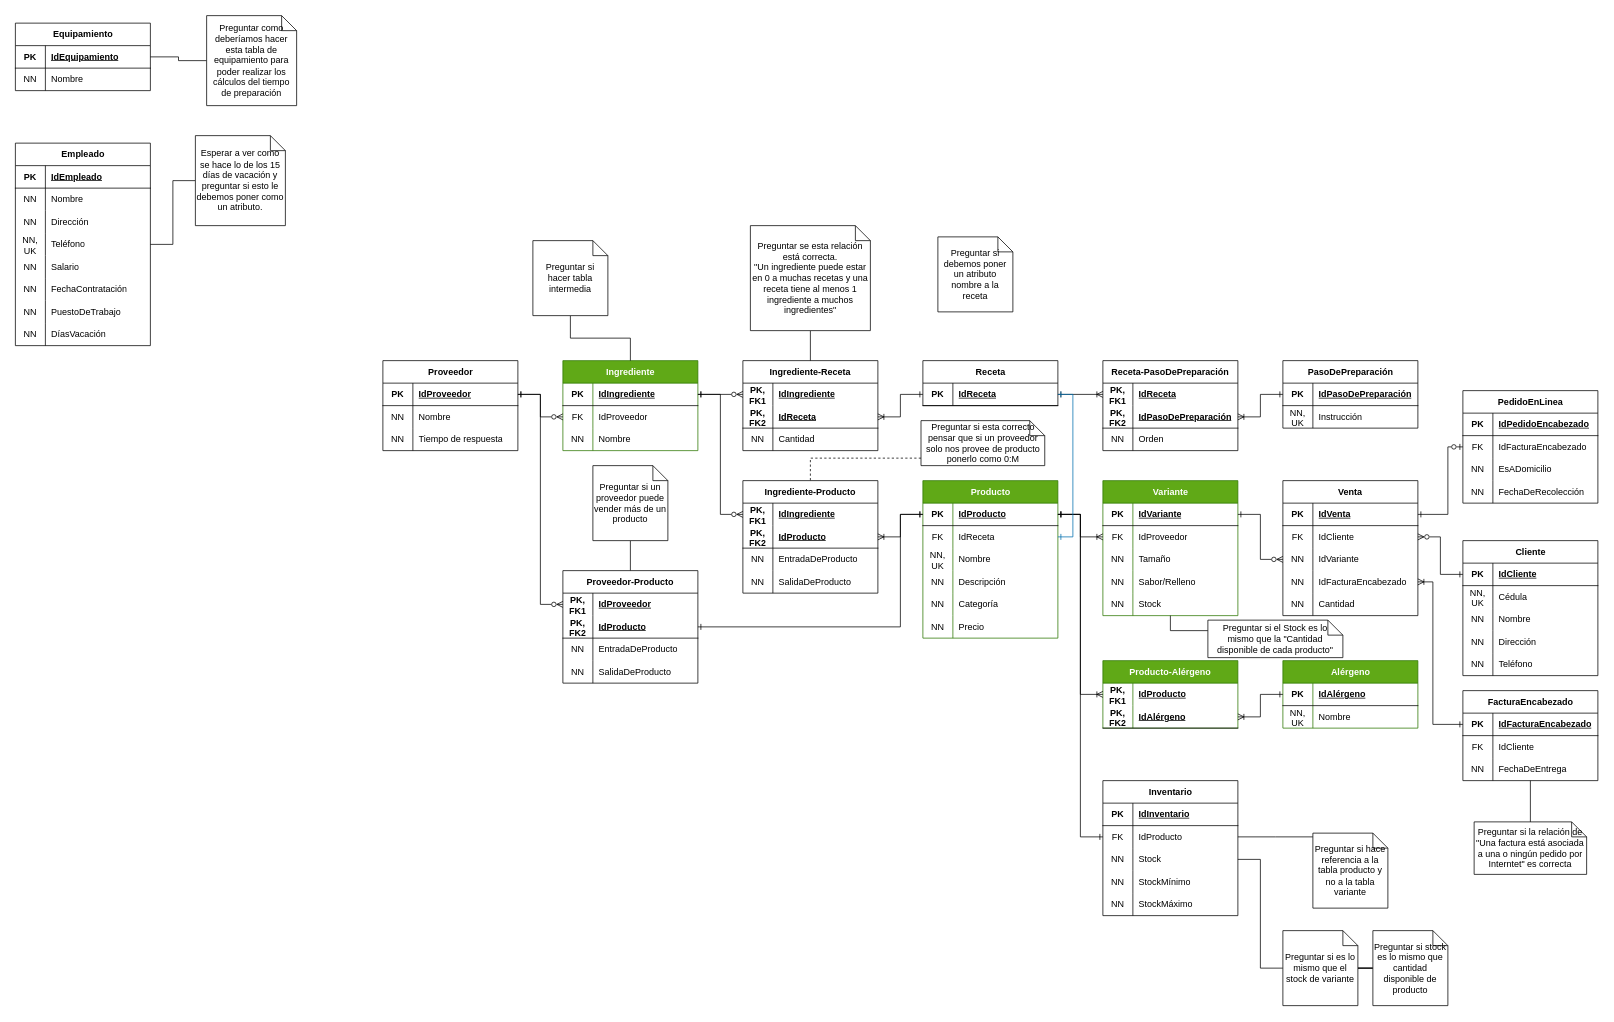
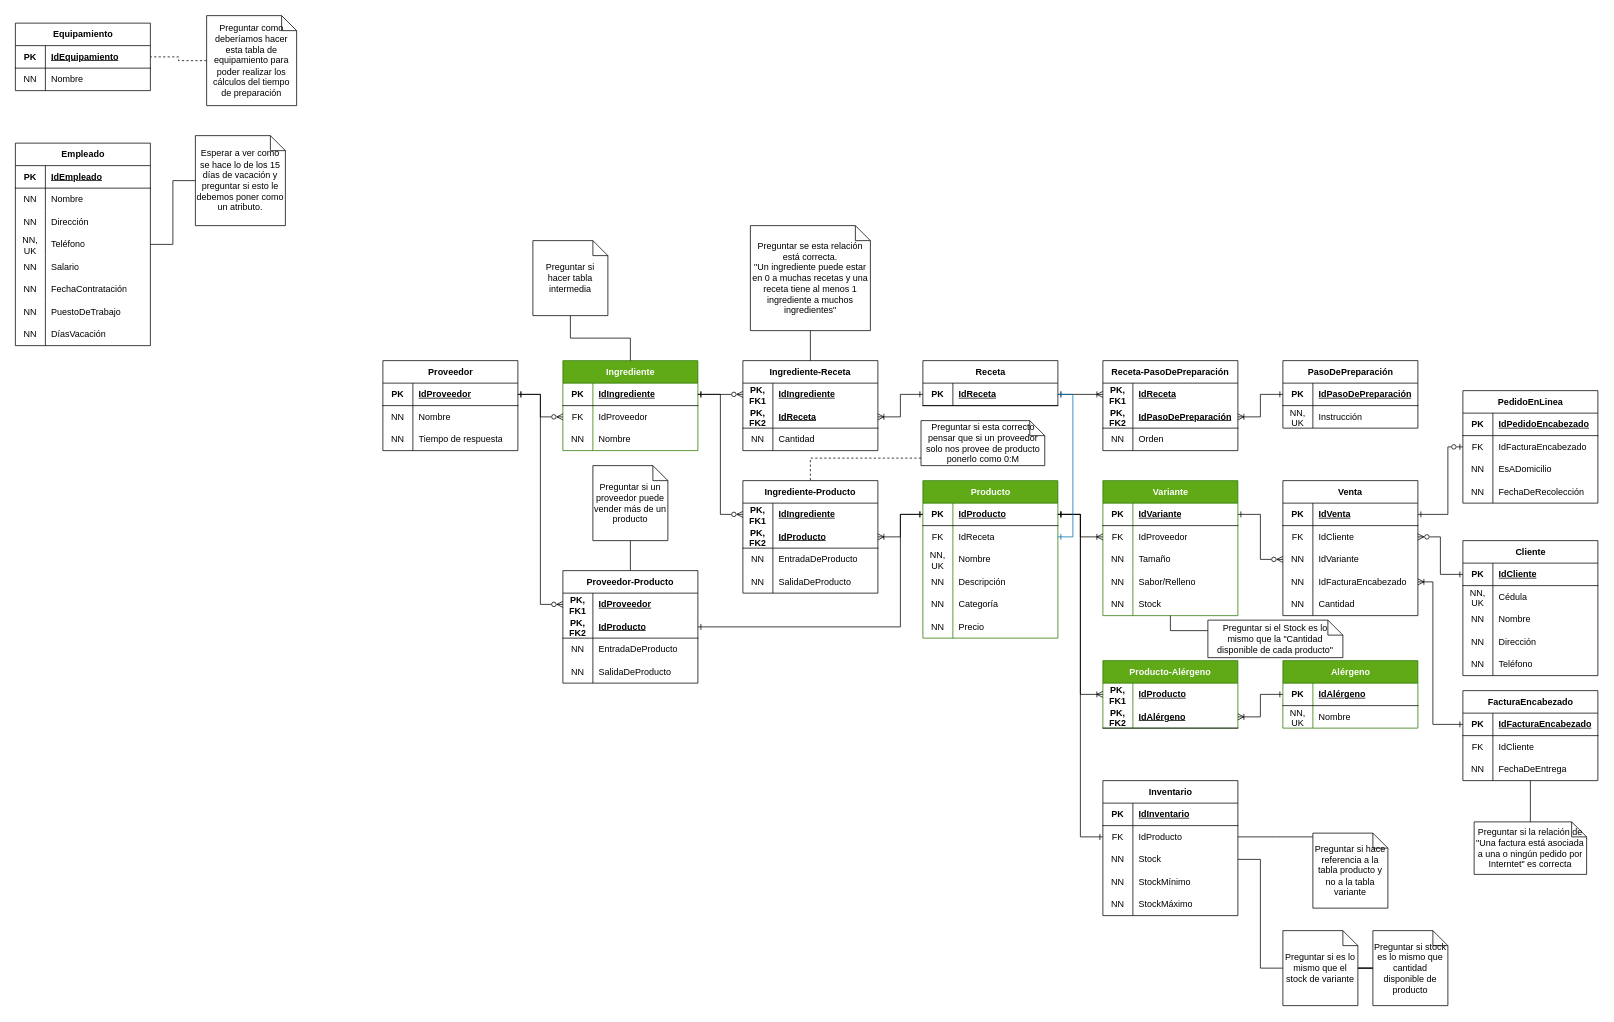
(179, 59) -> (179, 59)
(975, 274) -> none
